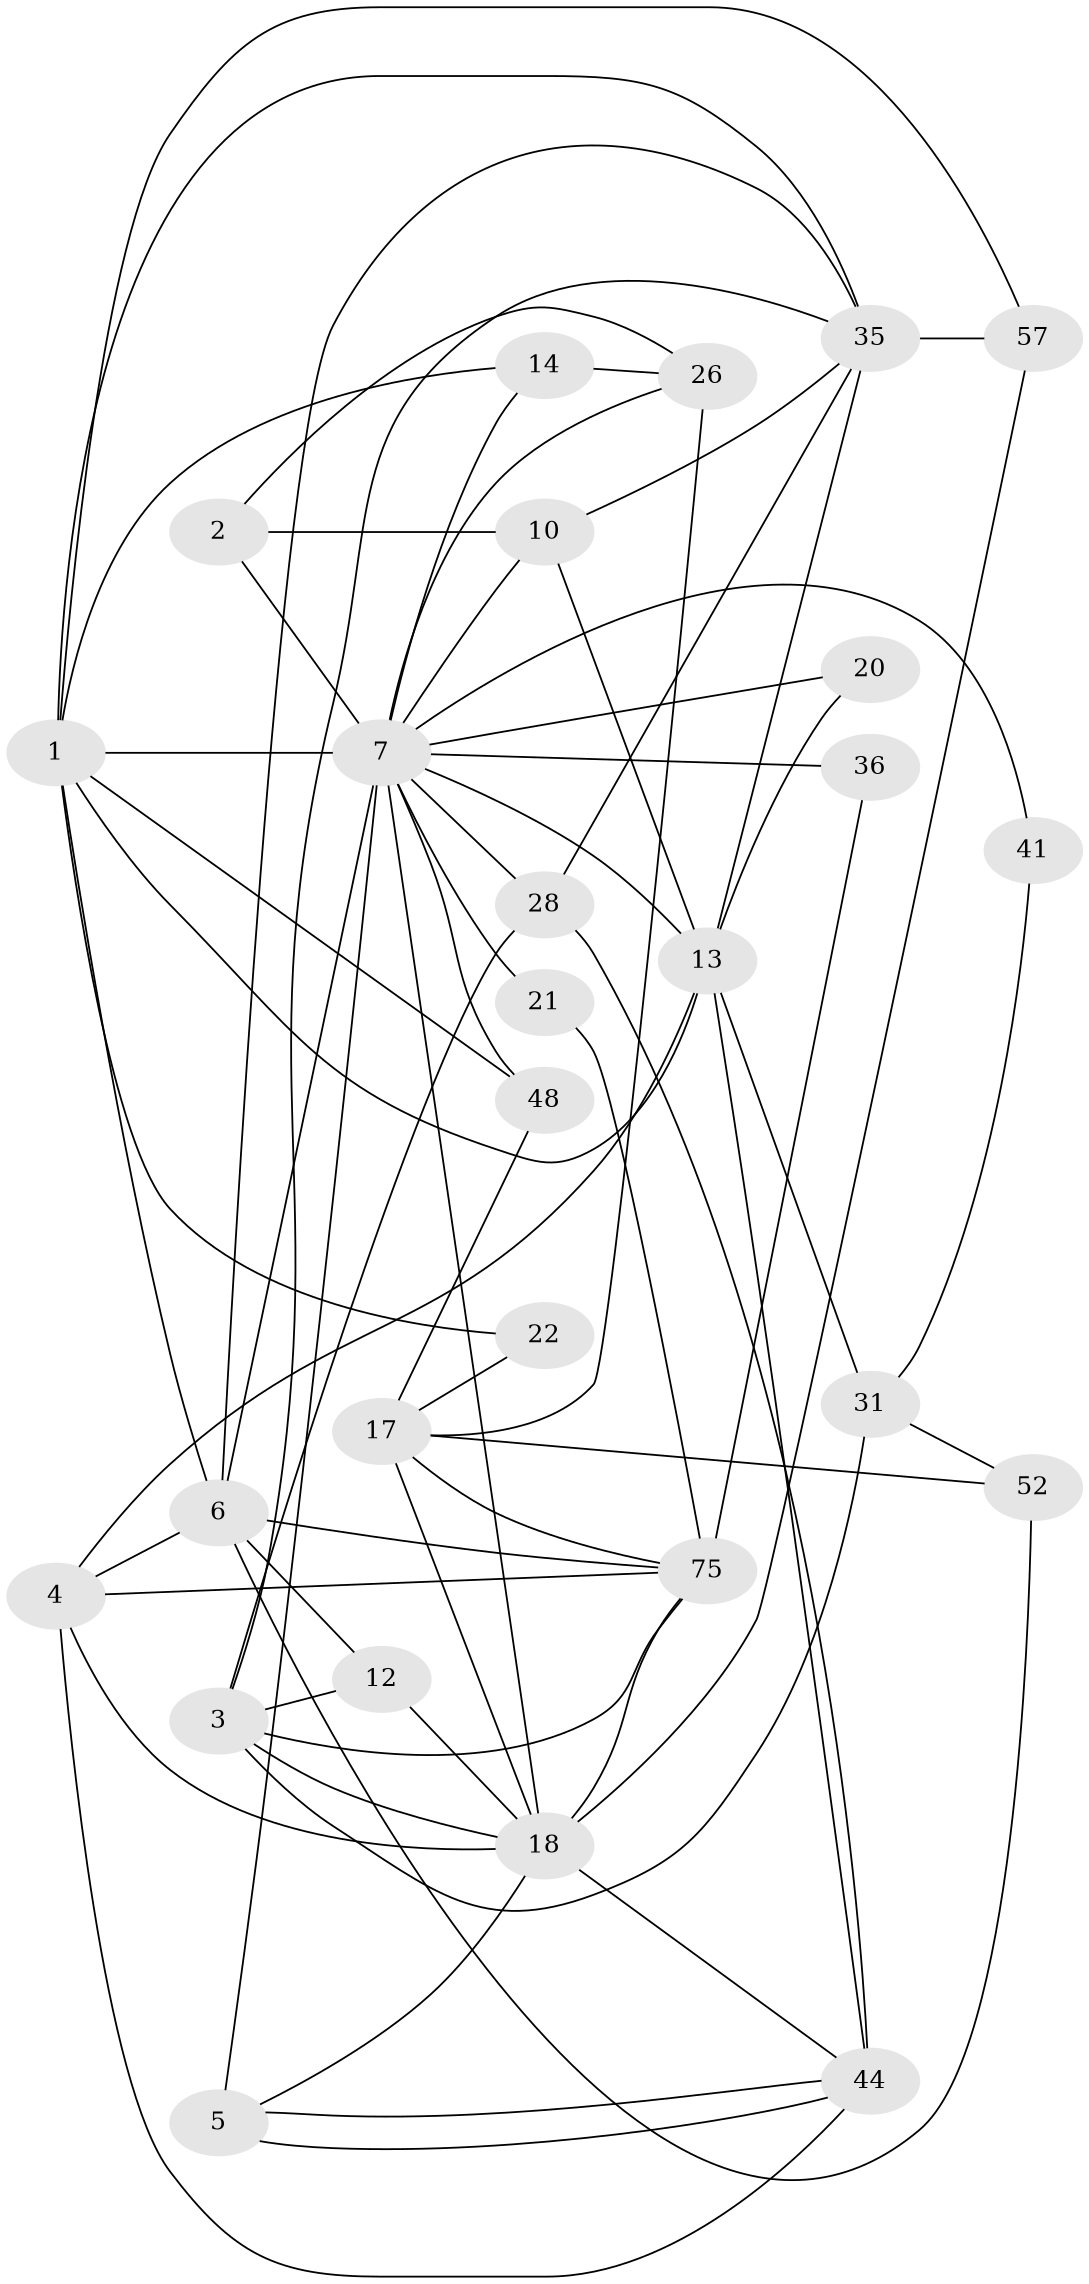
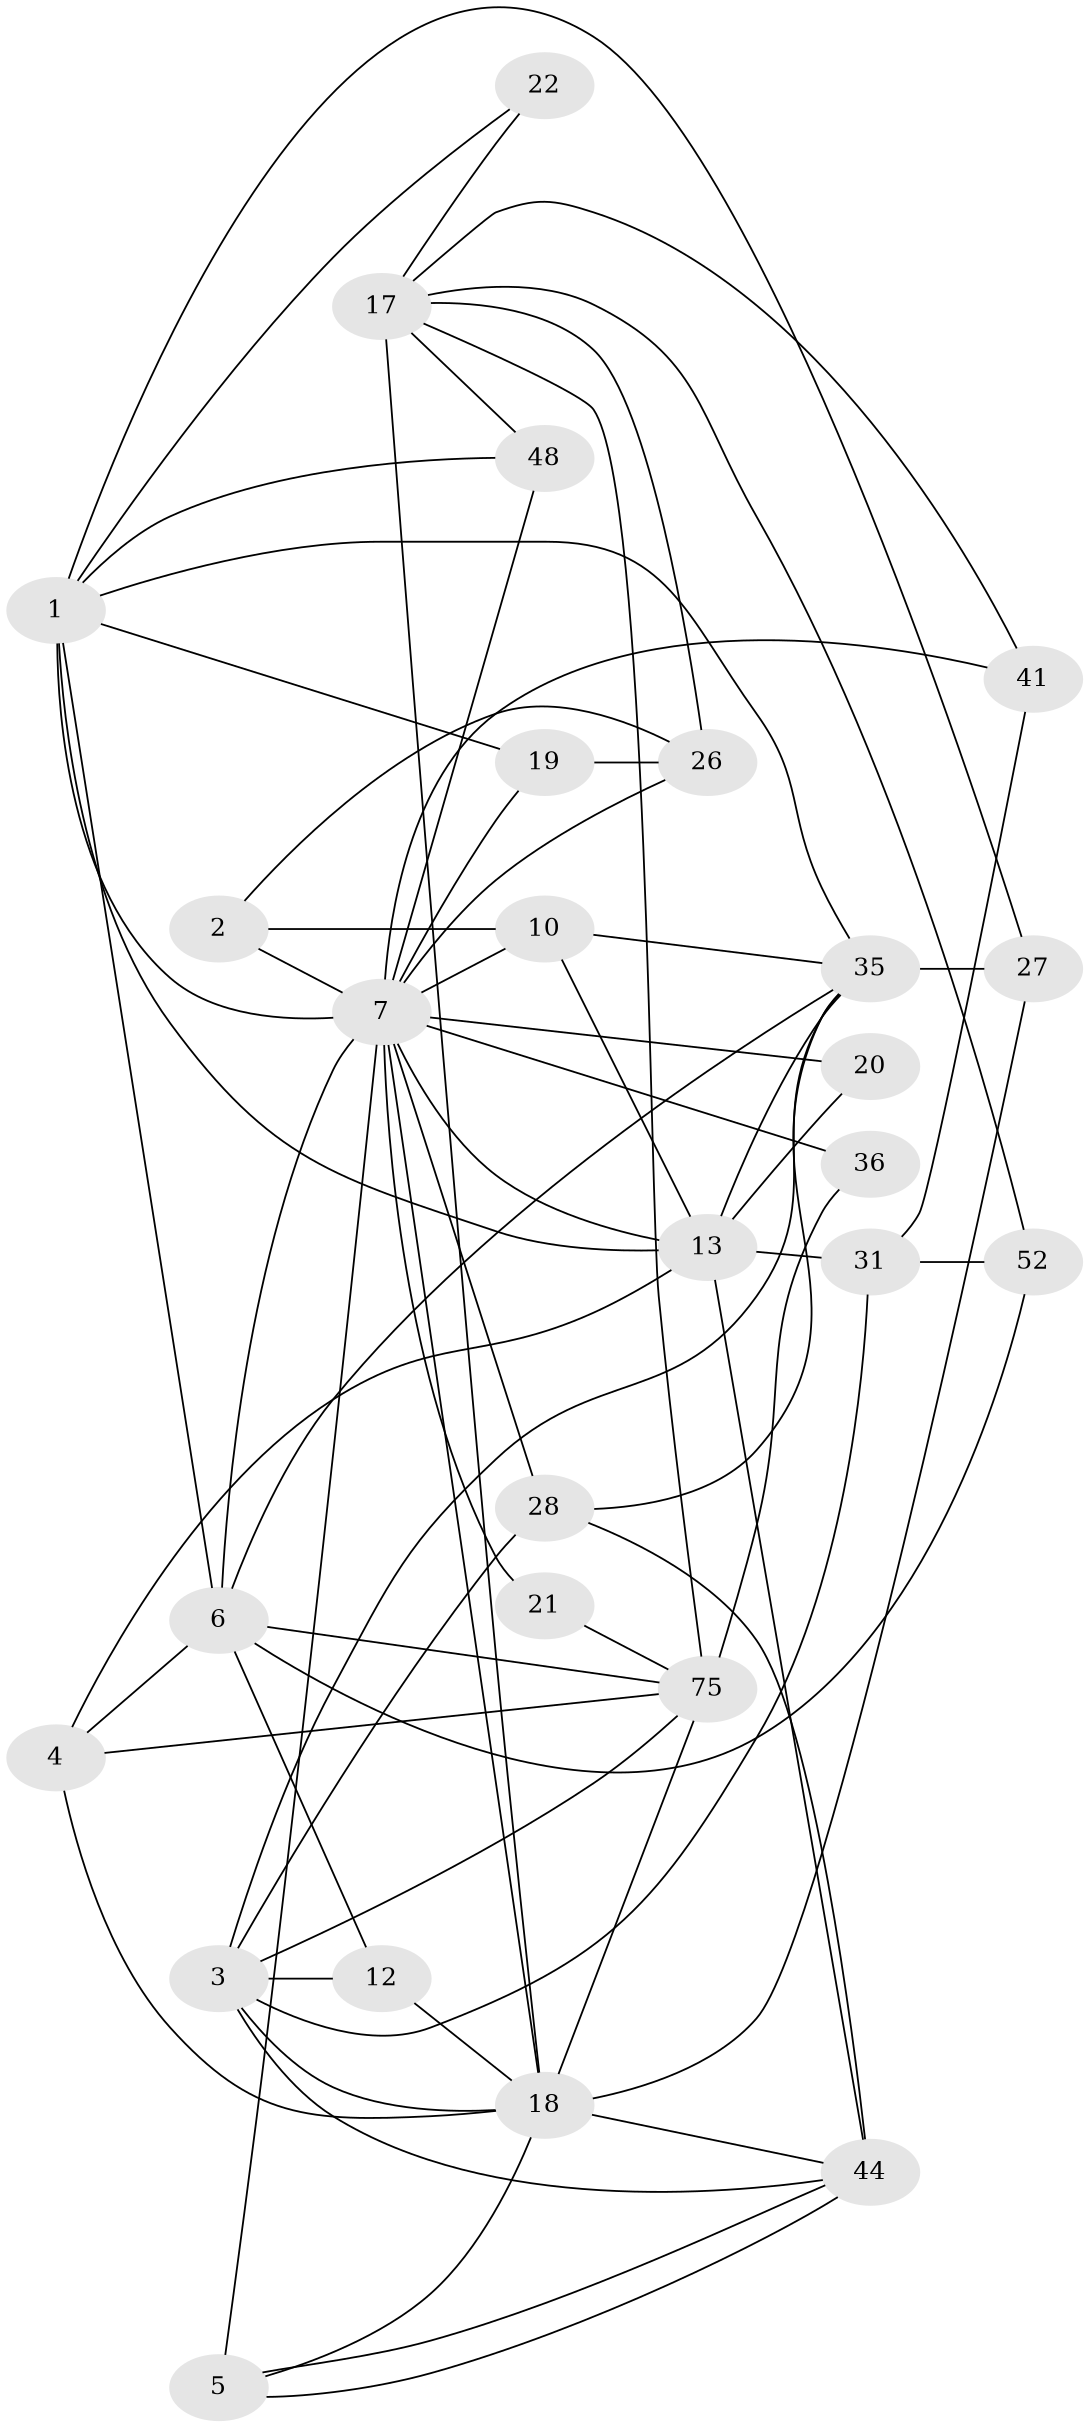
none -> (770, 318)
(1033, 338) -> (1033, 969)
(545, 366) -> (545, 762)
(242, 2245) -> (501, 2177)
